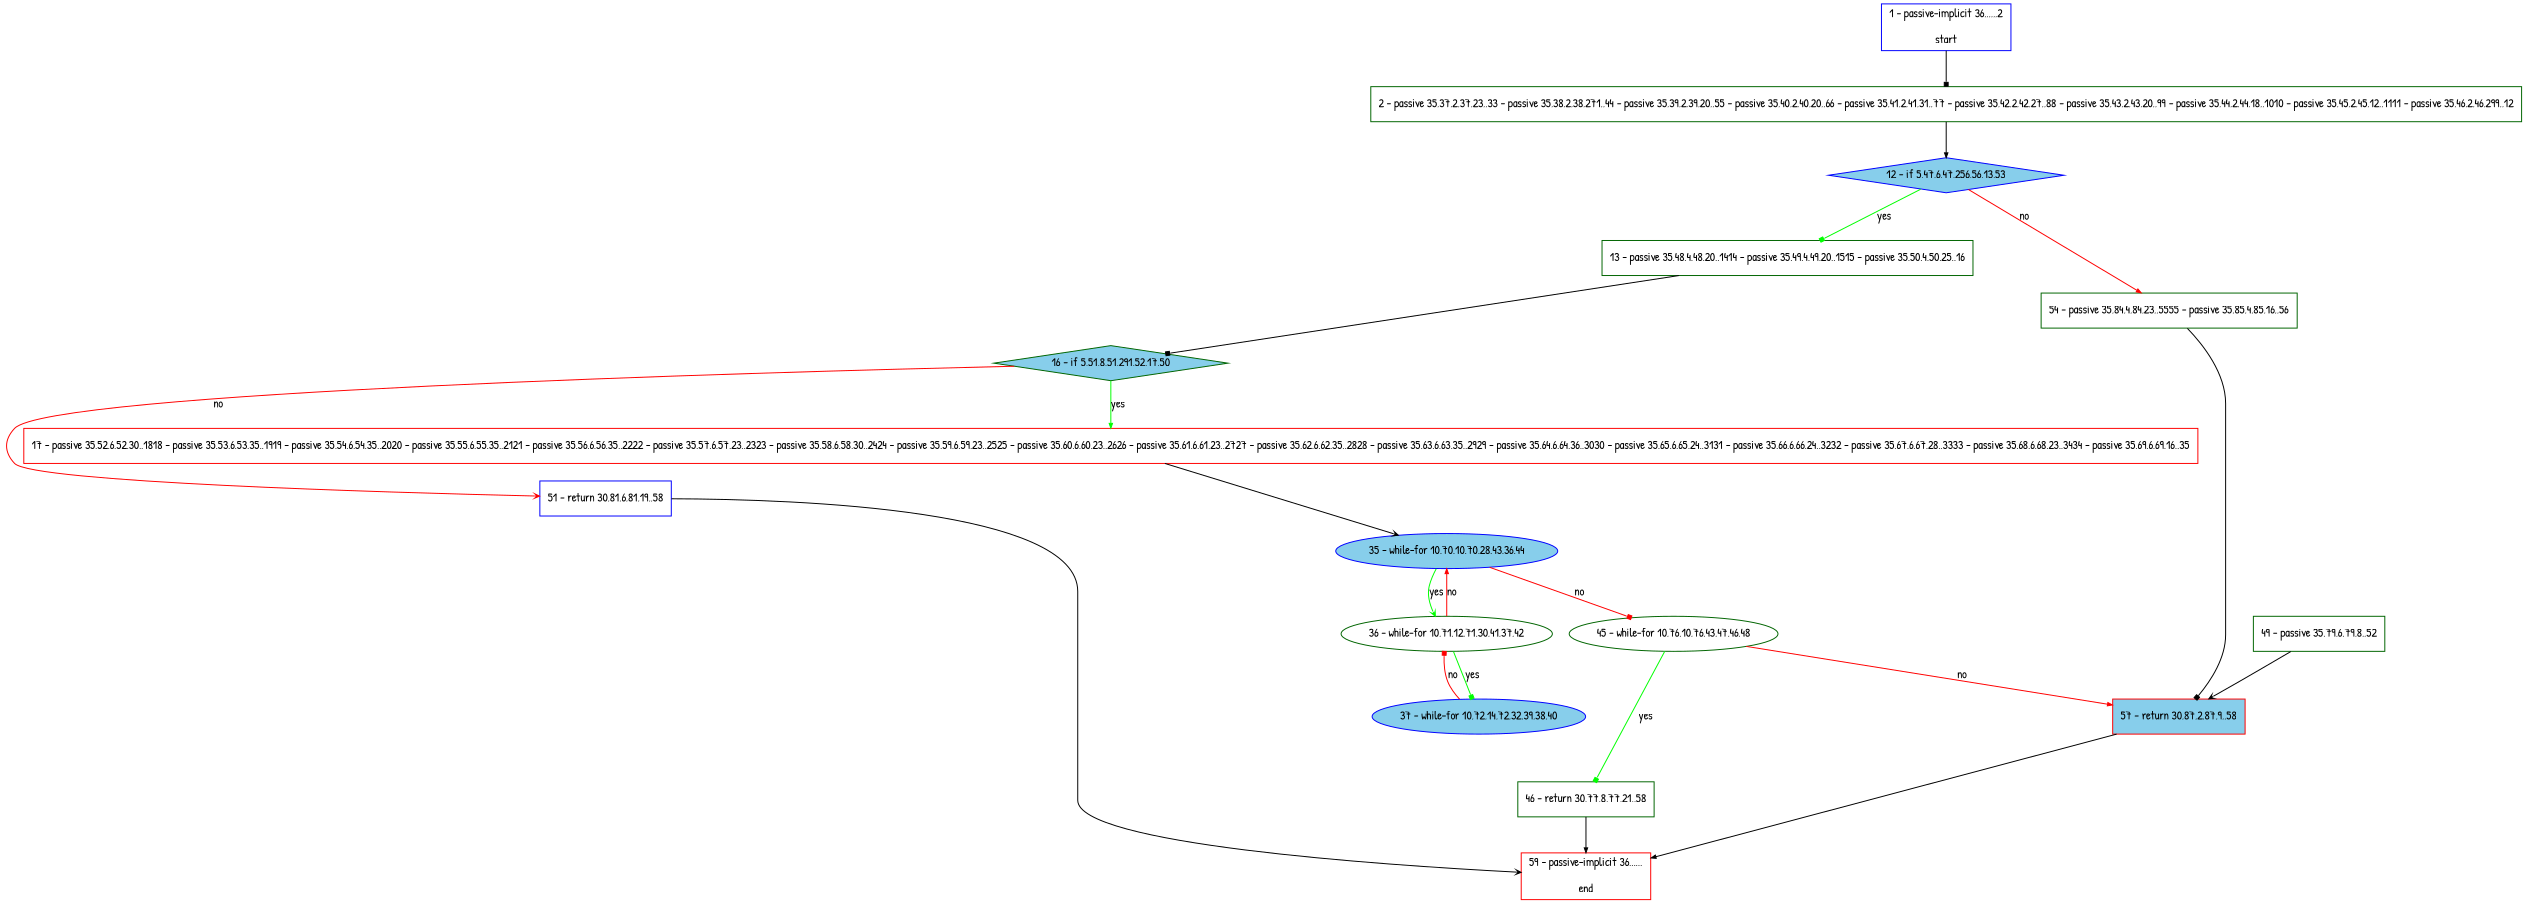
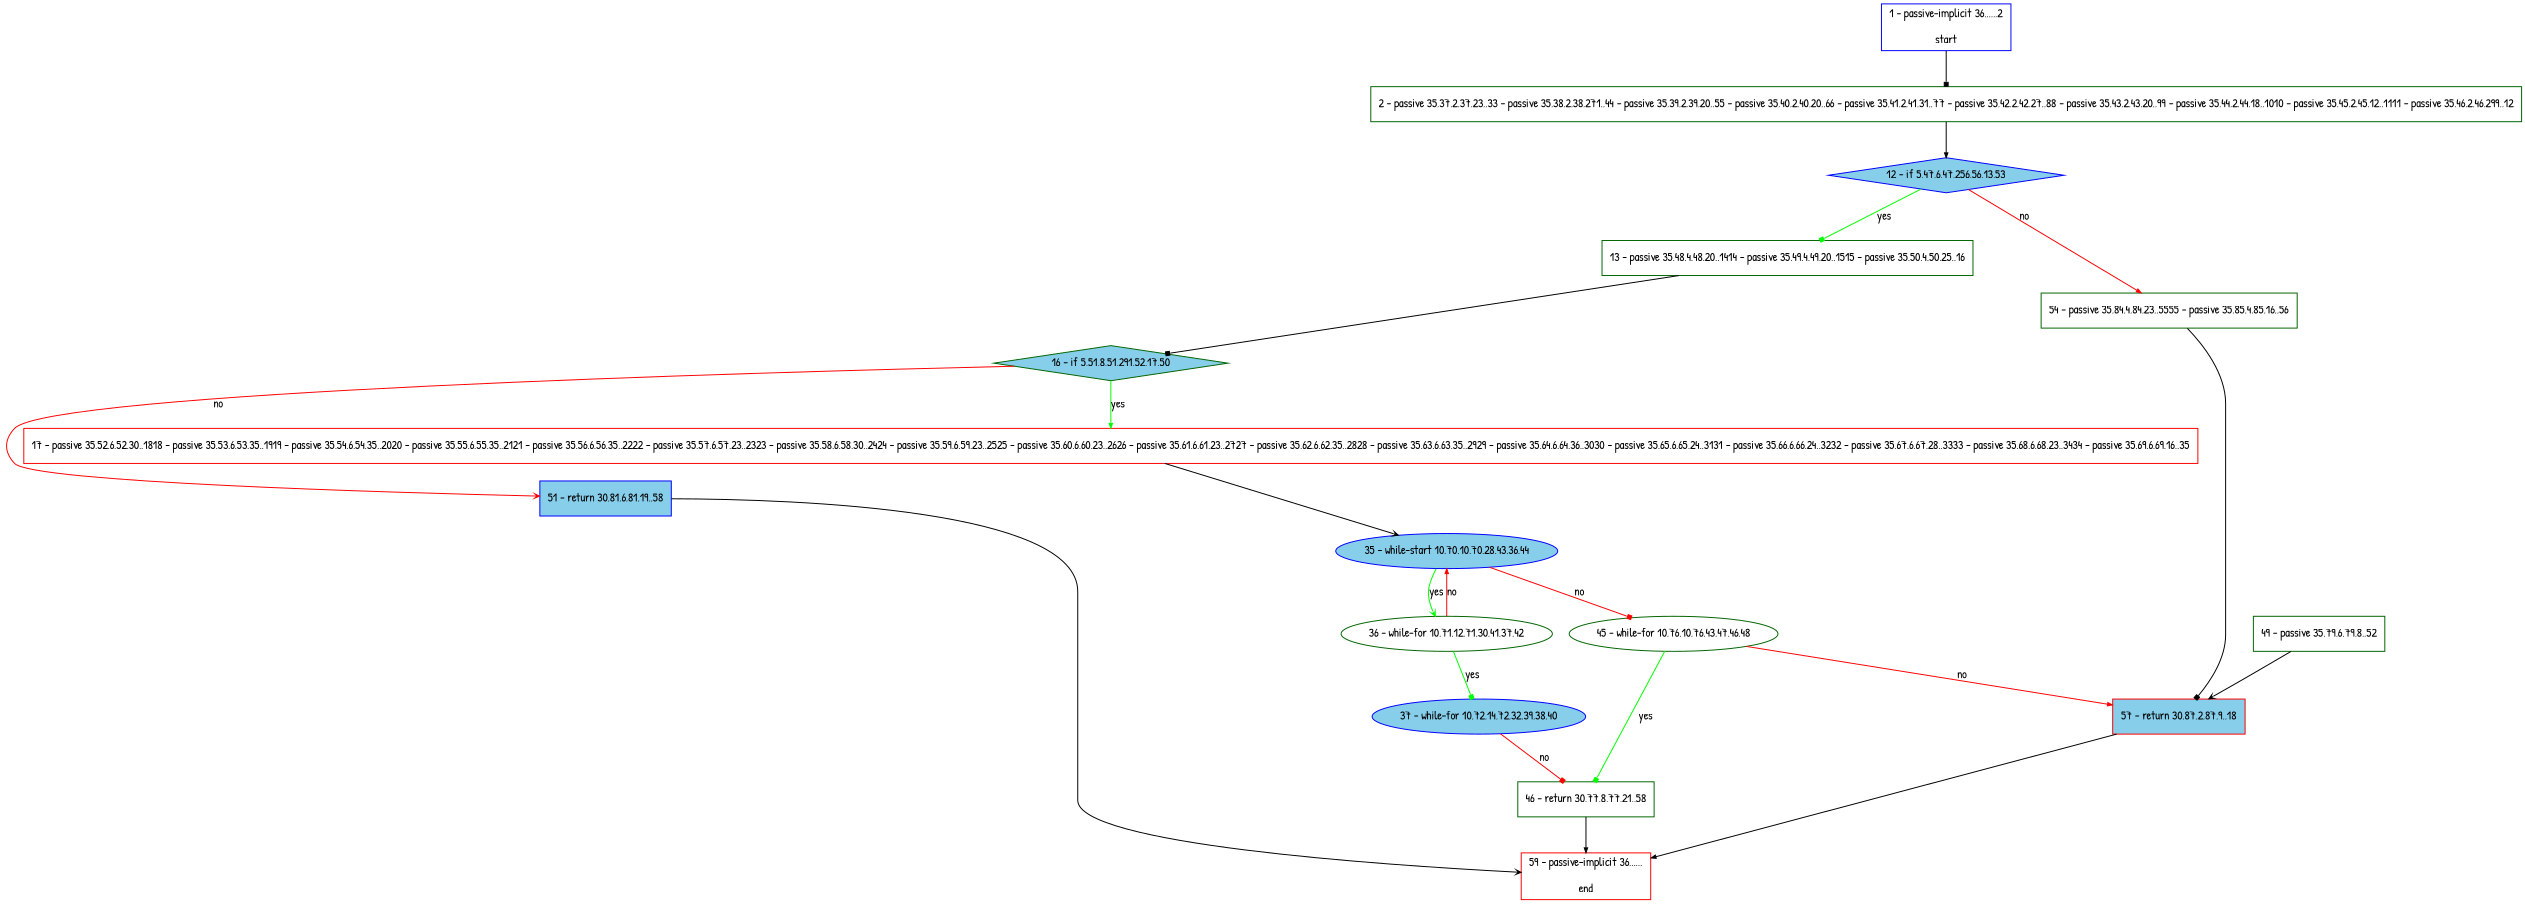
(606, 498) -> (606, 498)
(1447, 551) -> (1447, 551)
(1447, 680) -> (1530, 756)
(2179, 717) -> (2179, 717)
